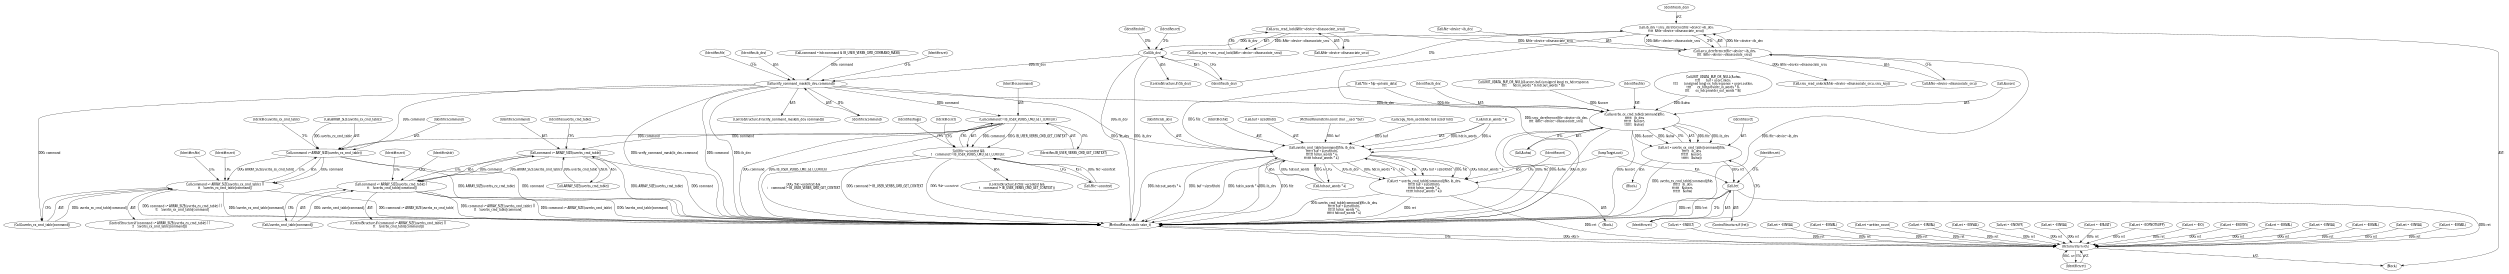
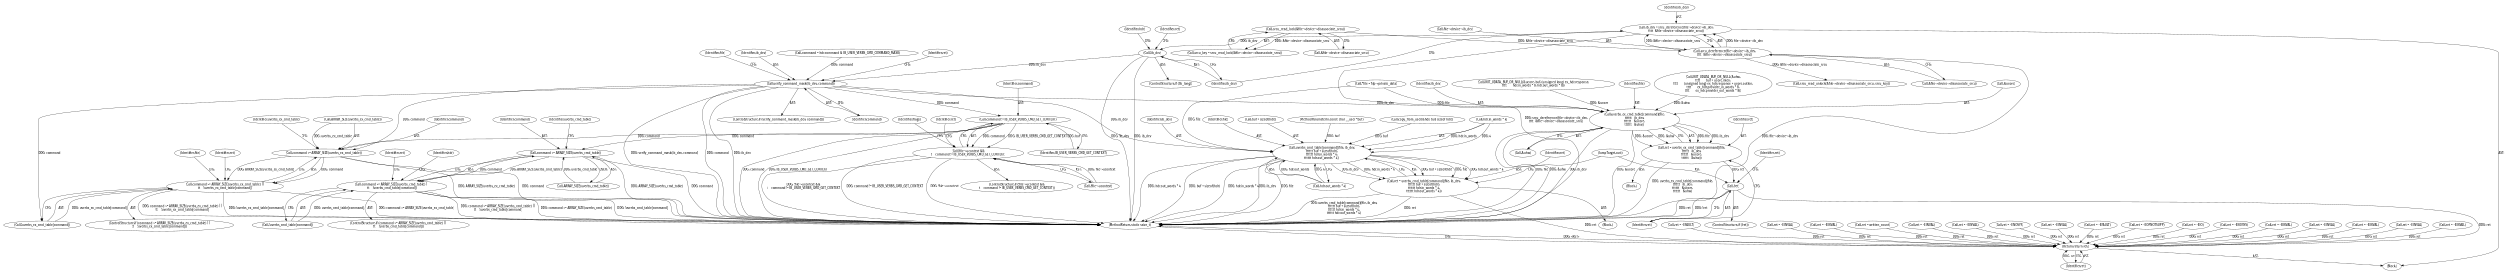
(1171, 84) -> (1171, 84)
(1074, 136) -> (1074, 136)
